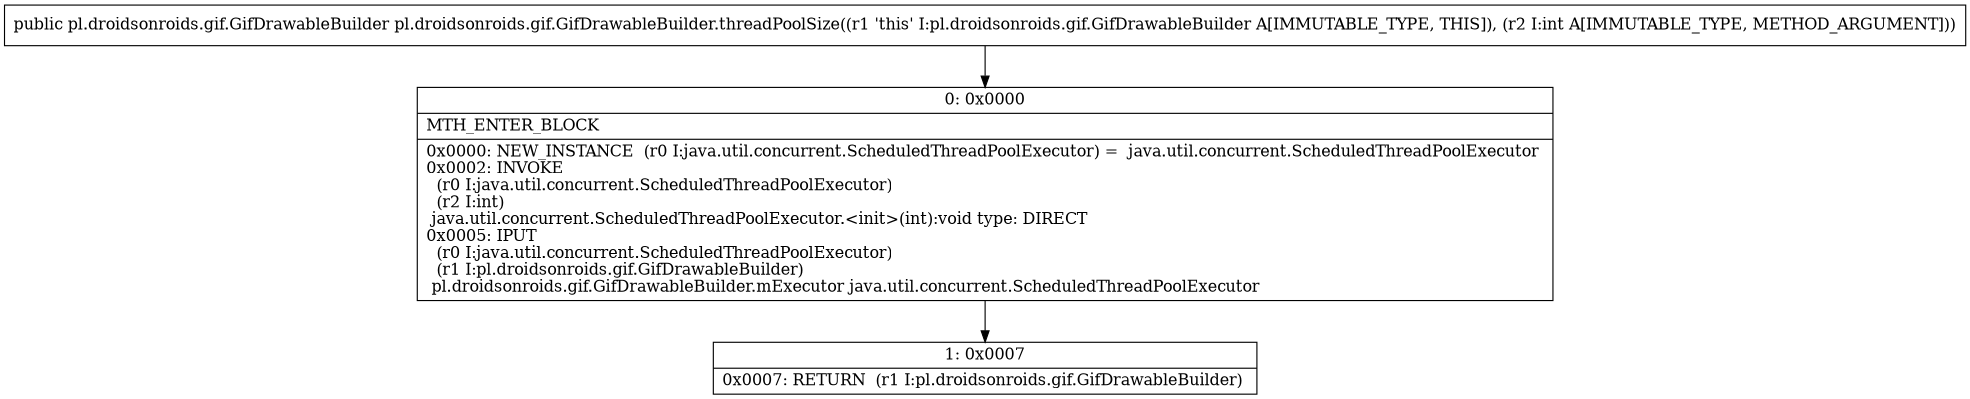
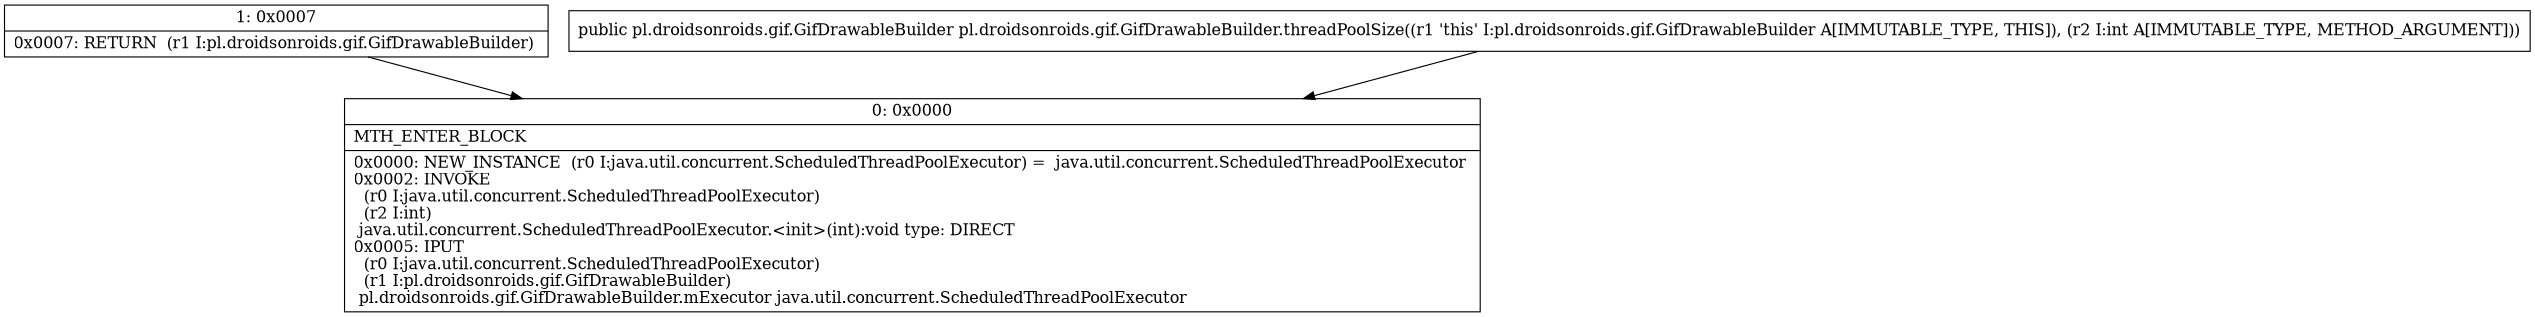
(985, 316) -> (440, 76)
